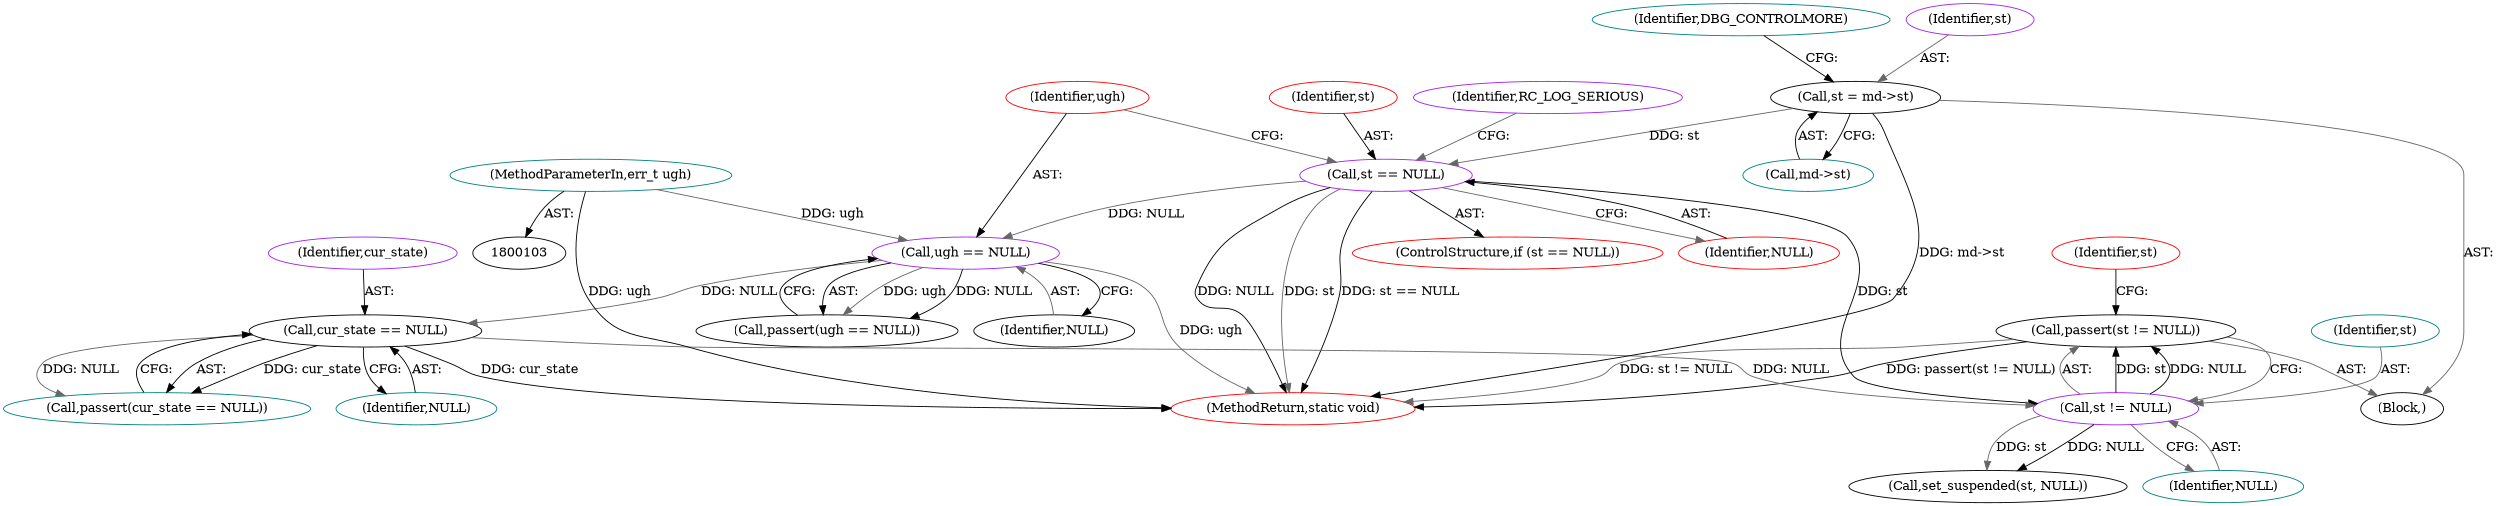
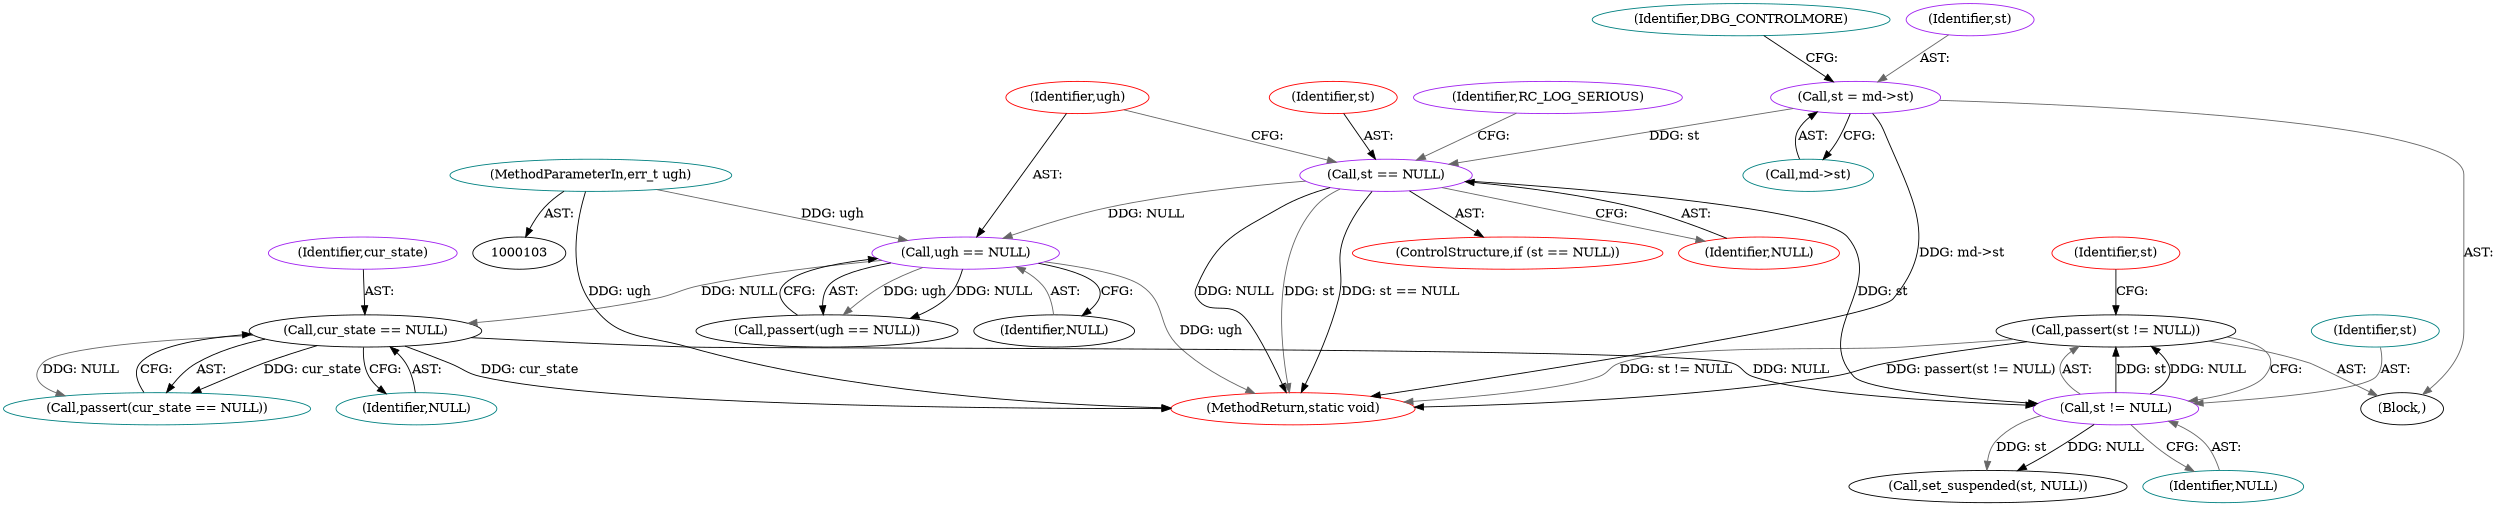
(1856, 97) -> (1856, 97)
(519, 253) -> (519, 253)
(1252, 350) -> (1252, 350)
